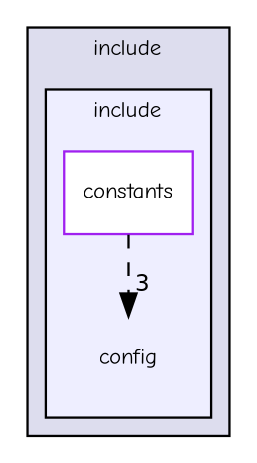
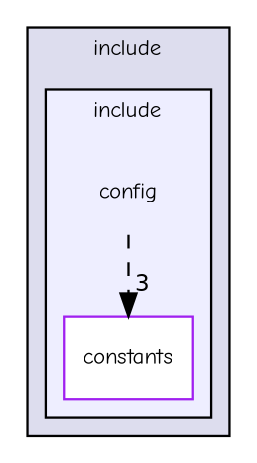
(128, 264) -> (128, 264)
